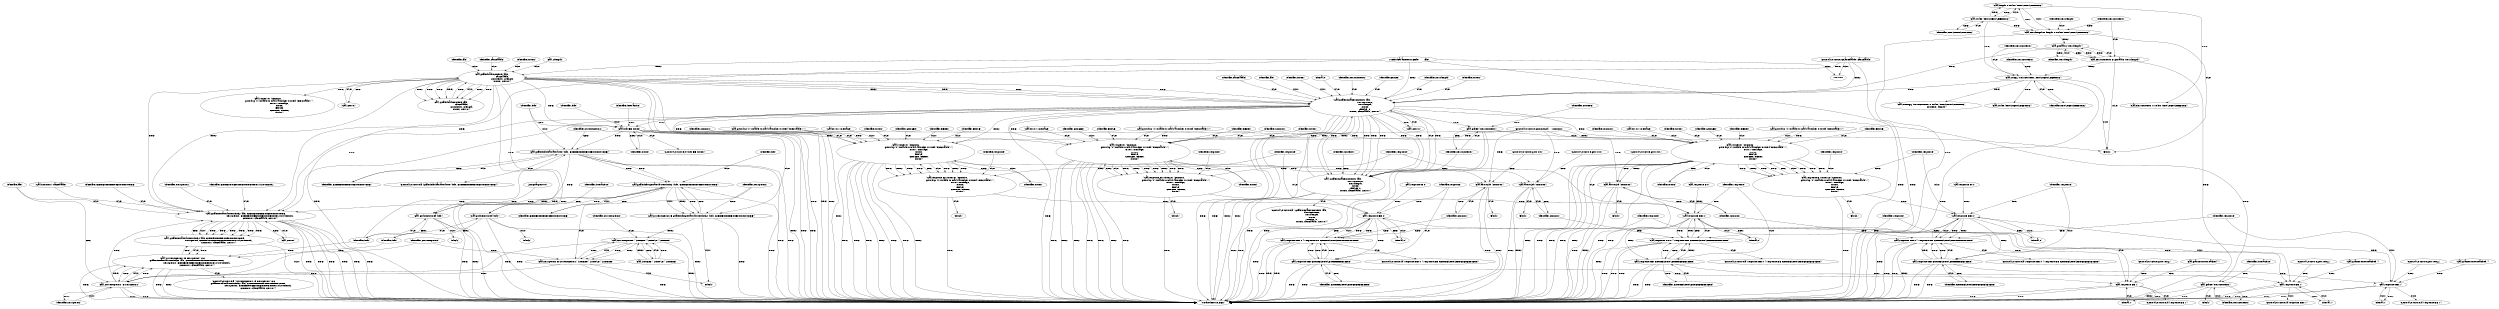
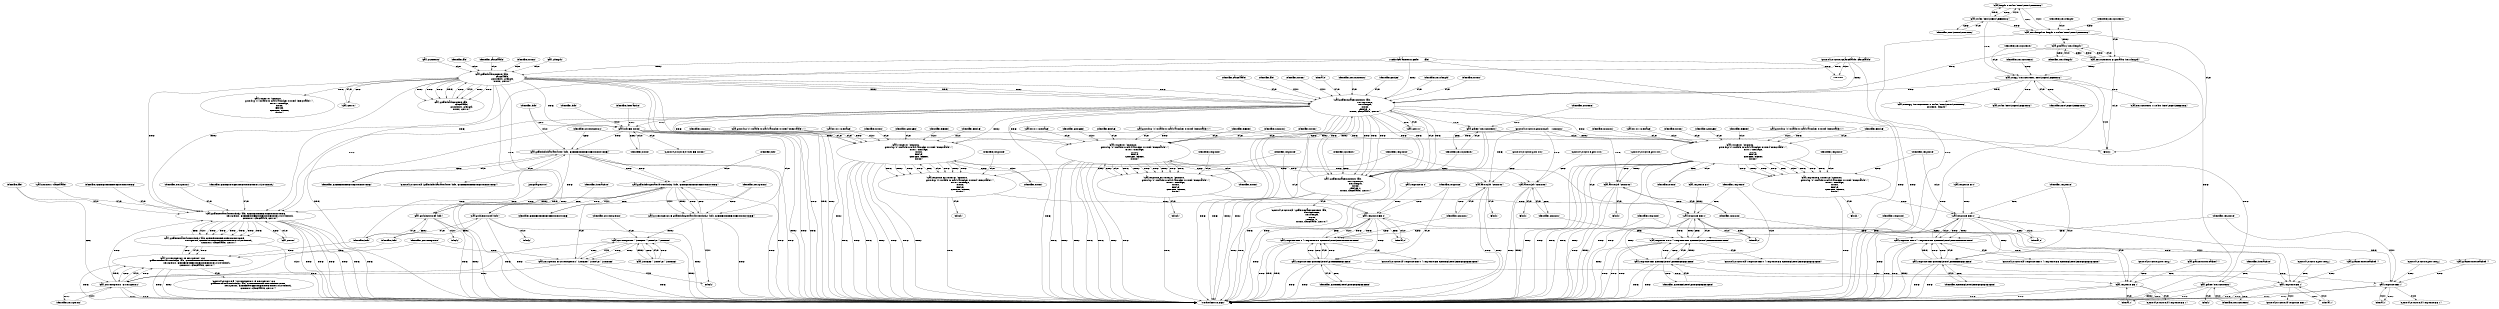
(2176, 13) -> (2103, 88)
none -> (431, 60)
(1828, 66) -> (1828, 66)
